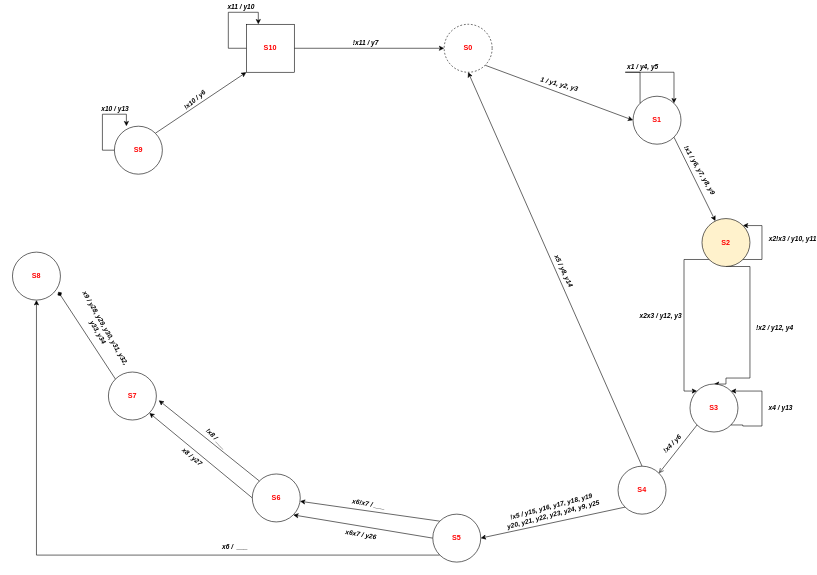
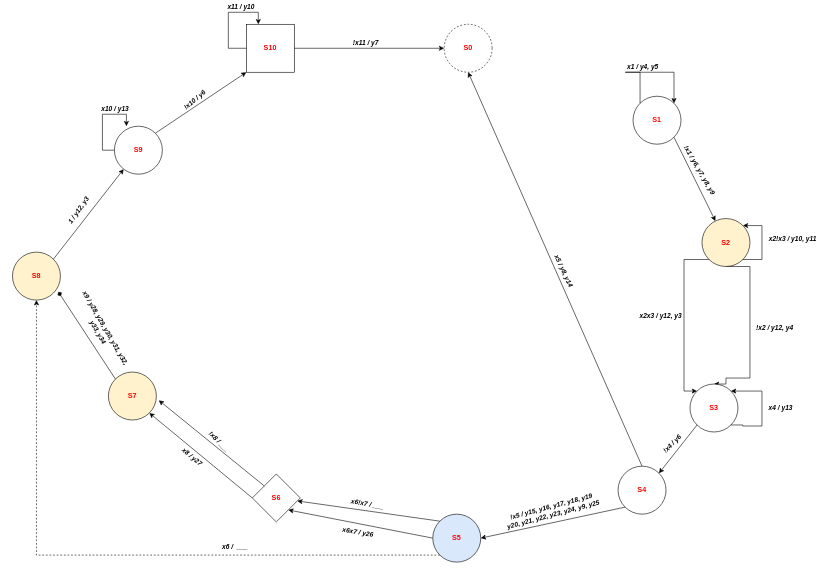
(557, 92) -> none
none -> (88, 215)
(36, 276) -> (36, 276)
(132, 396) -> (132, 396)
(662, 470) -> (663, 469)
(276, 498) -> (276, 498)
(457, 539) -> (457, 539)
(112, 555) -> (112, 555)
